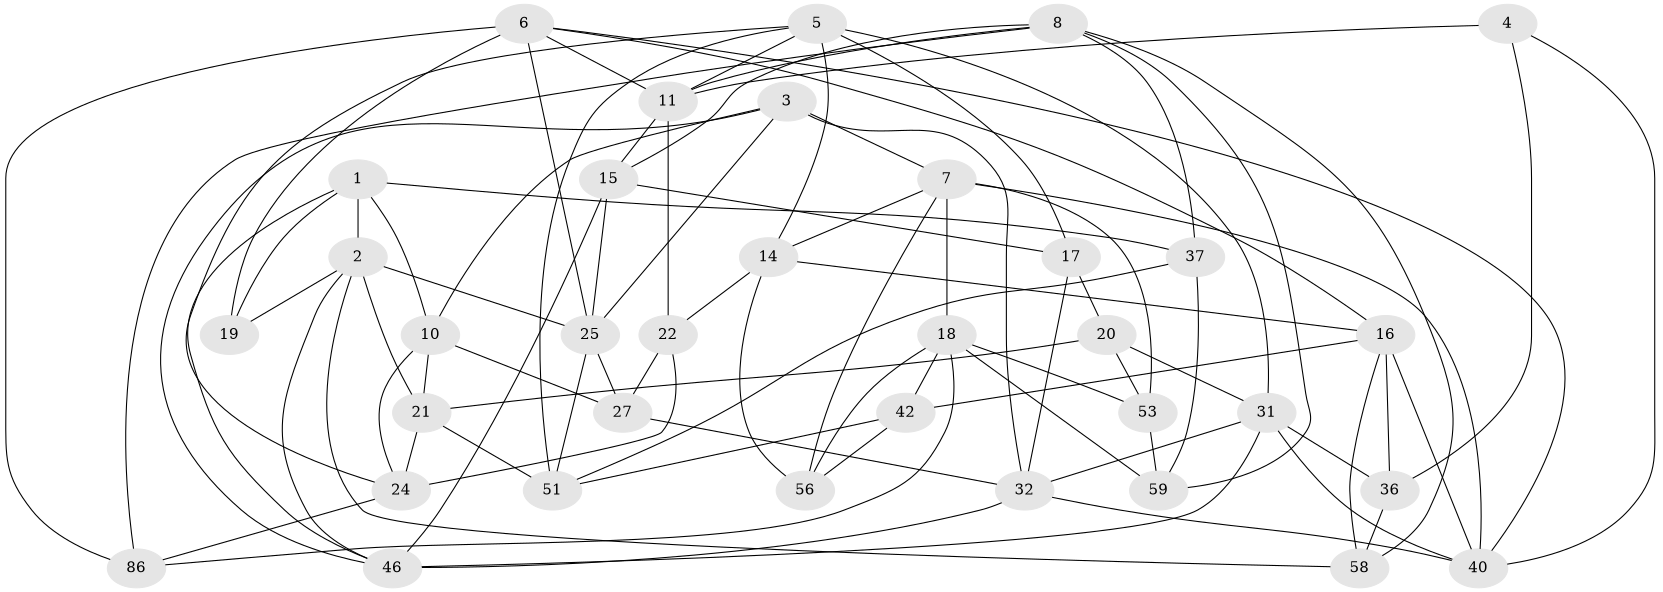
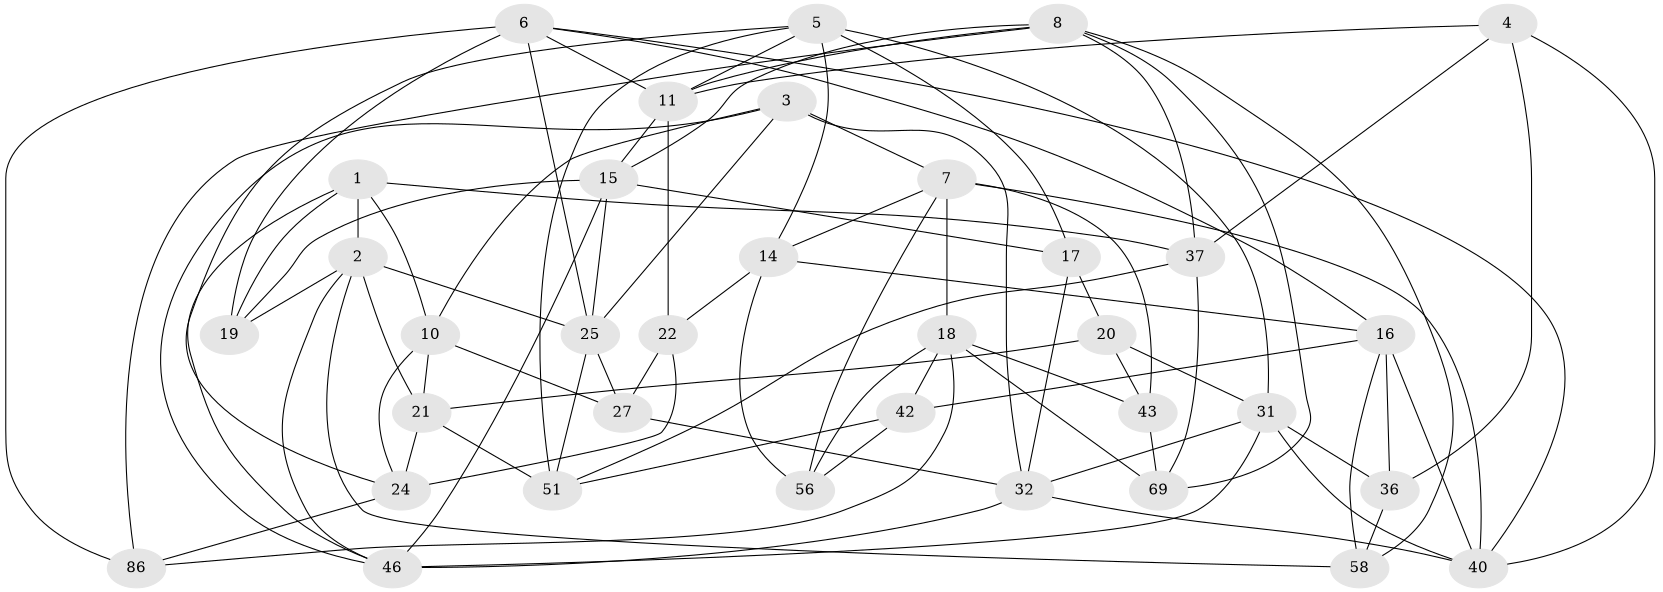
none -> (1352, 141)
none -> (393, 207)
(1148, 413) -> (1148, 413)
(1159, 491) -> (1159, 491)
